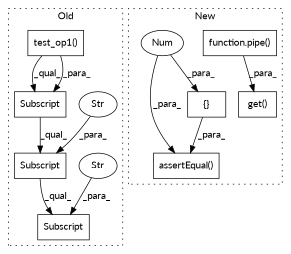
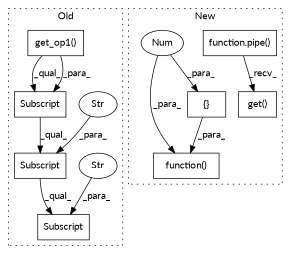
(56, 43) -> (56, 43)
(263, 74) -> (263, 74)
(186, 166) -> (186, 166)
